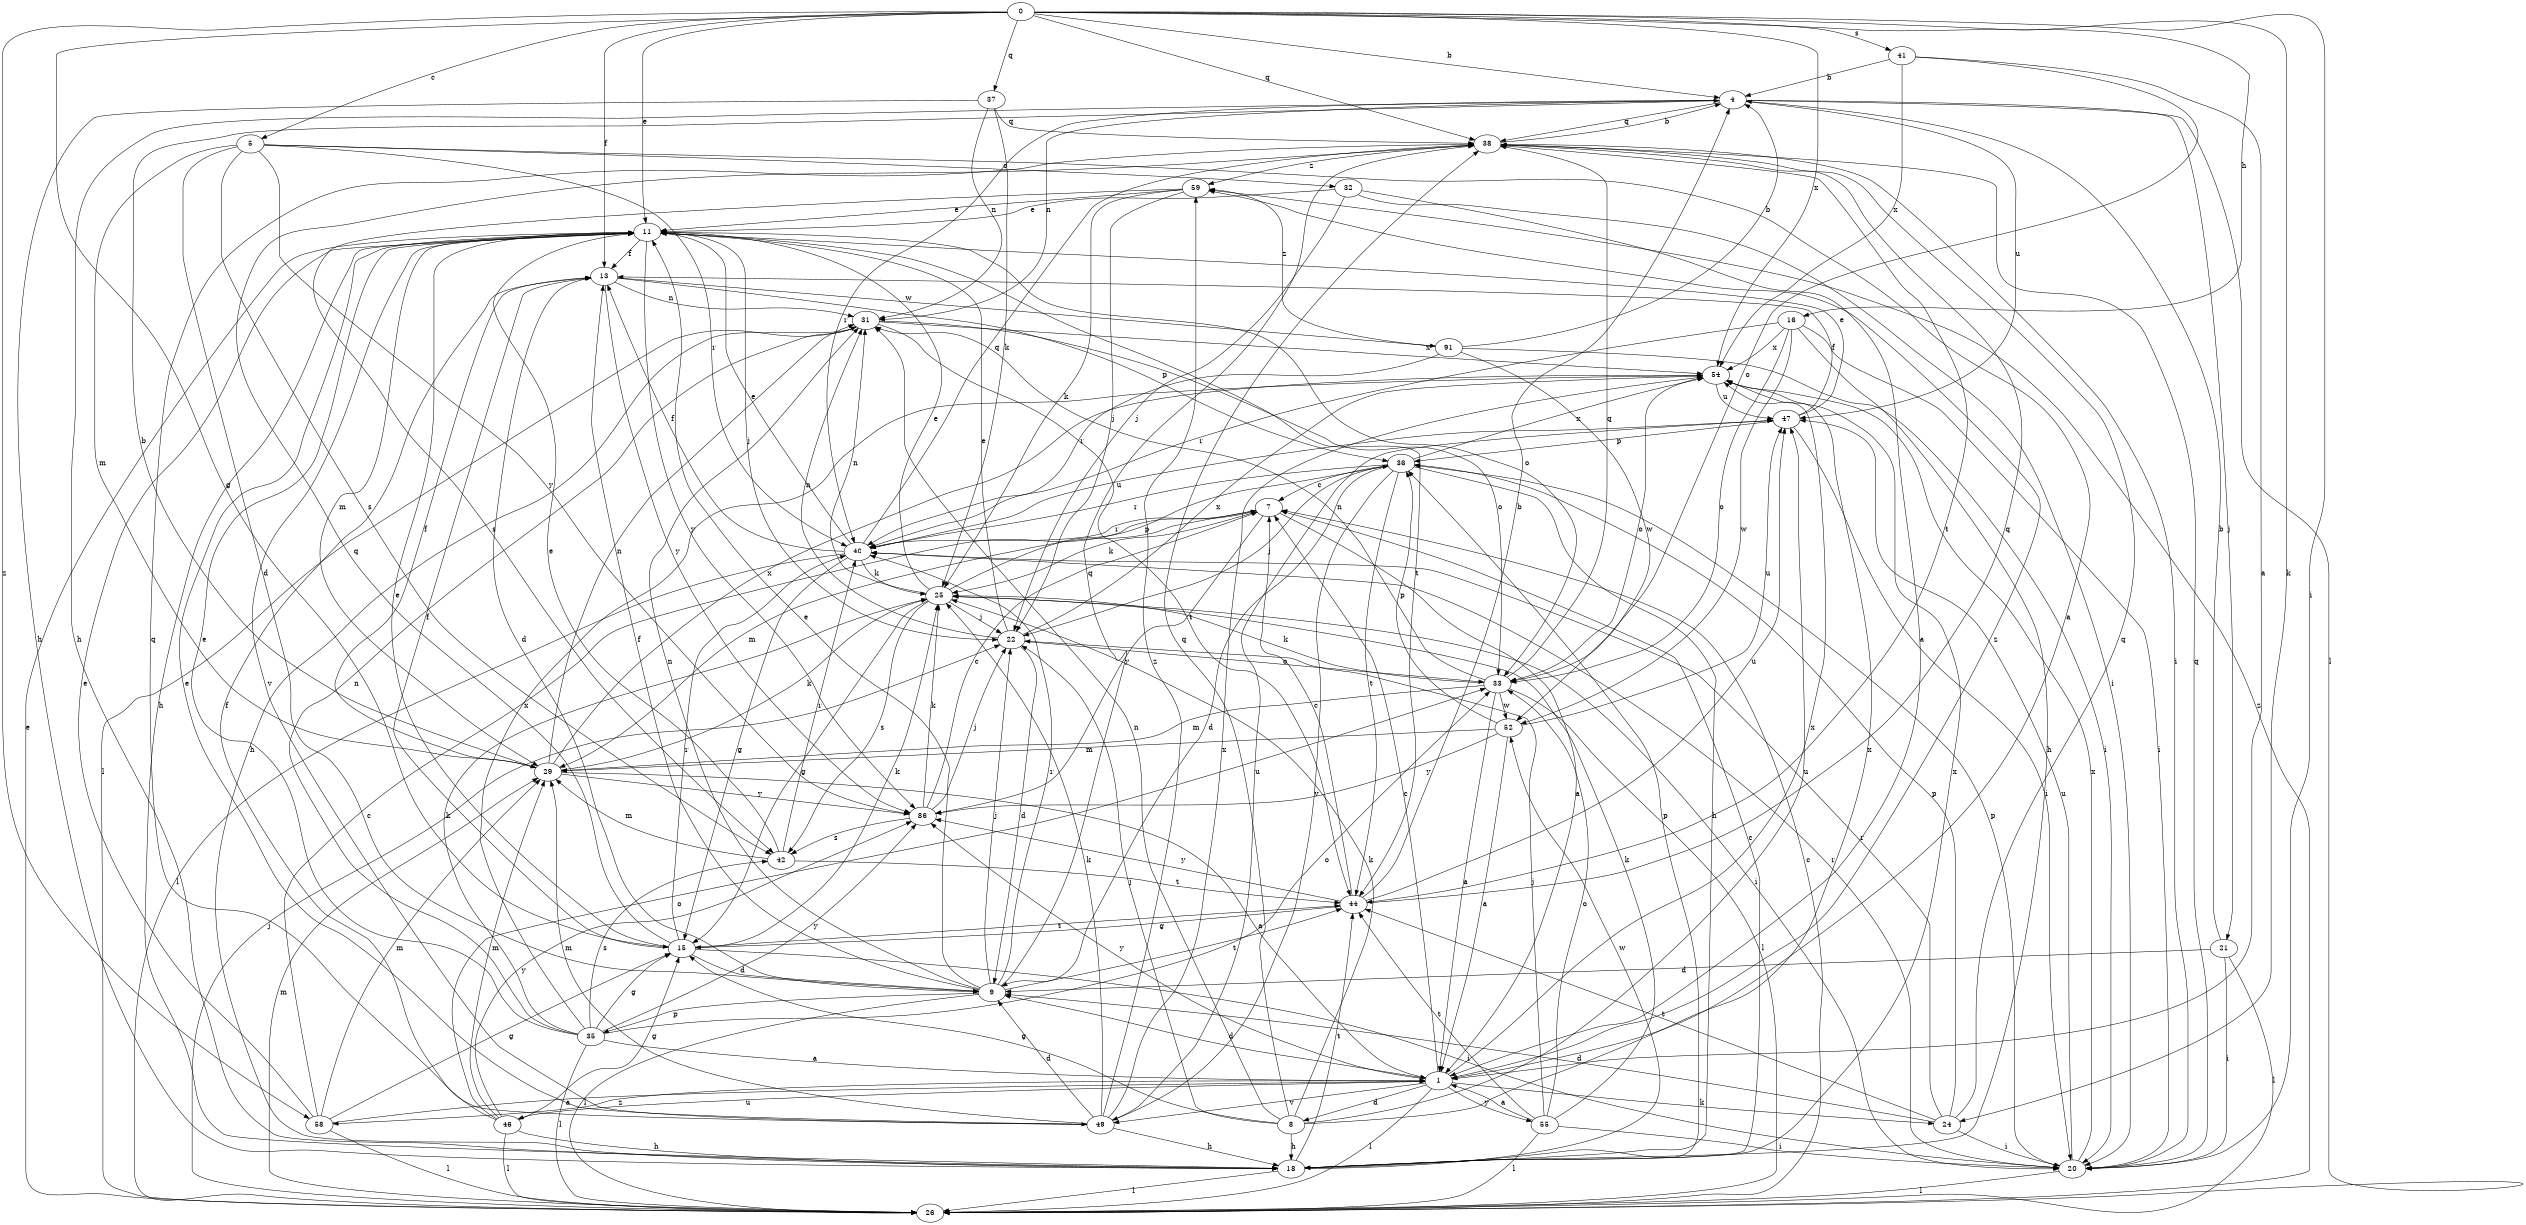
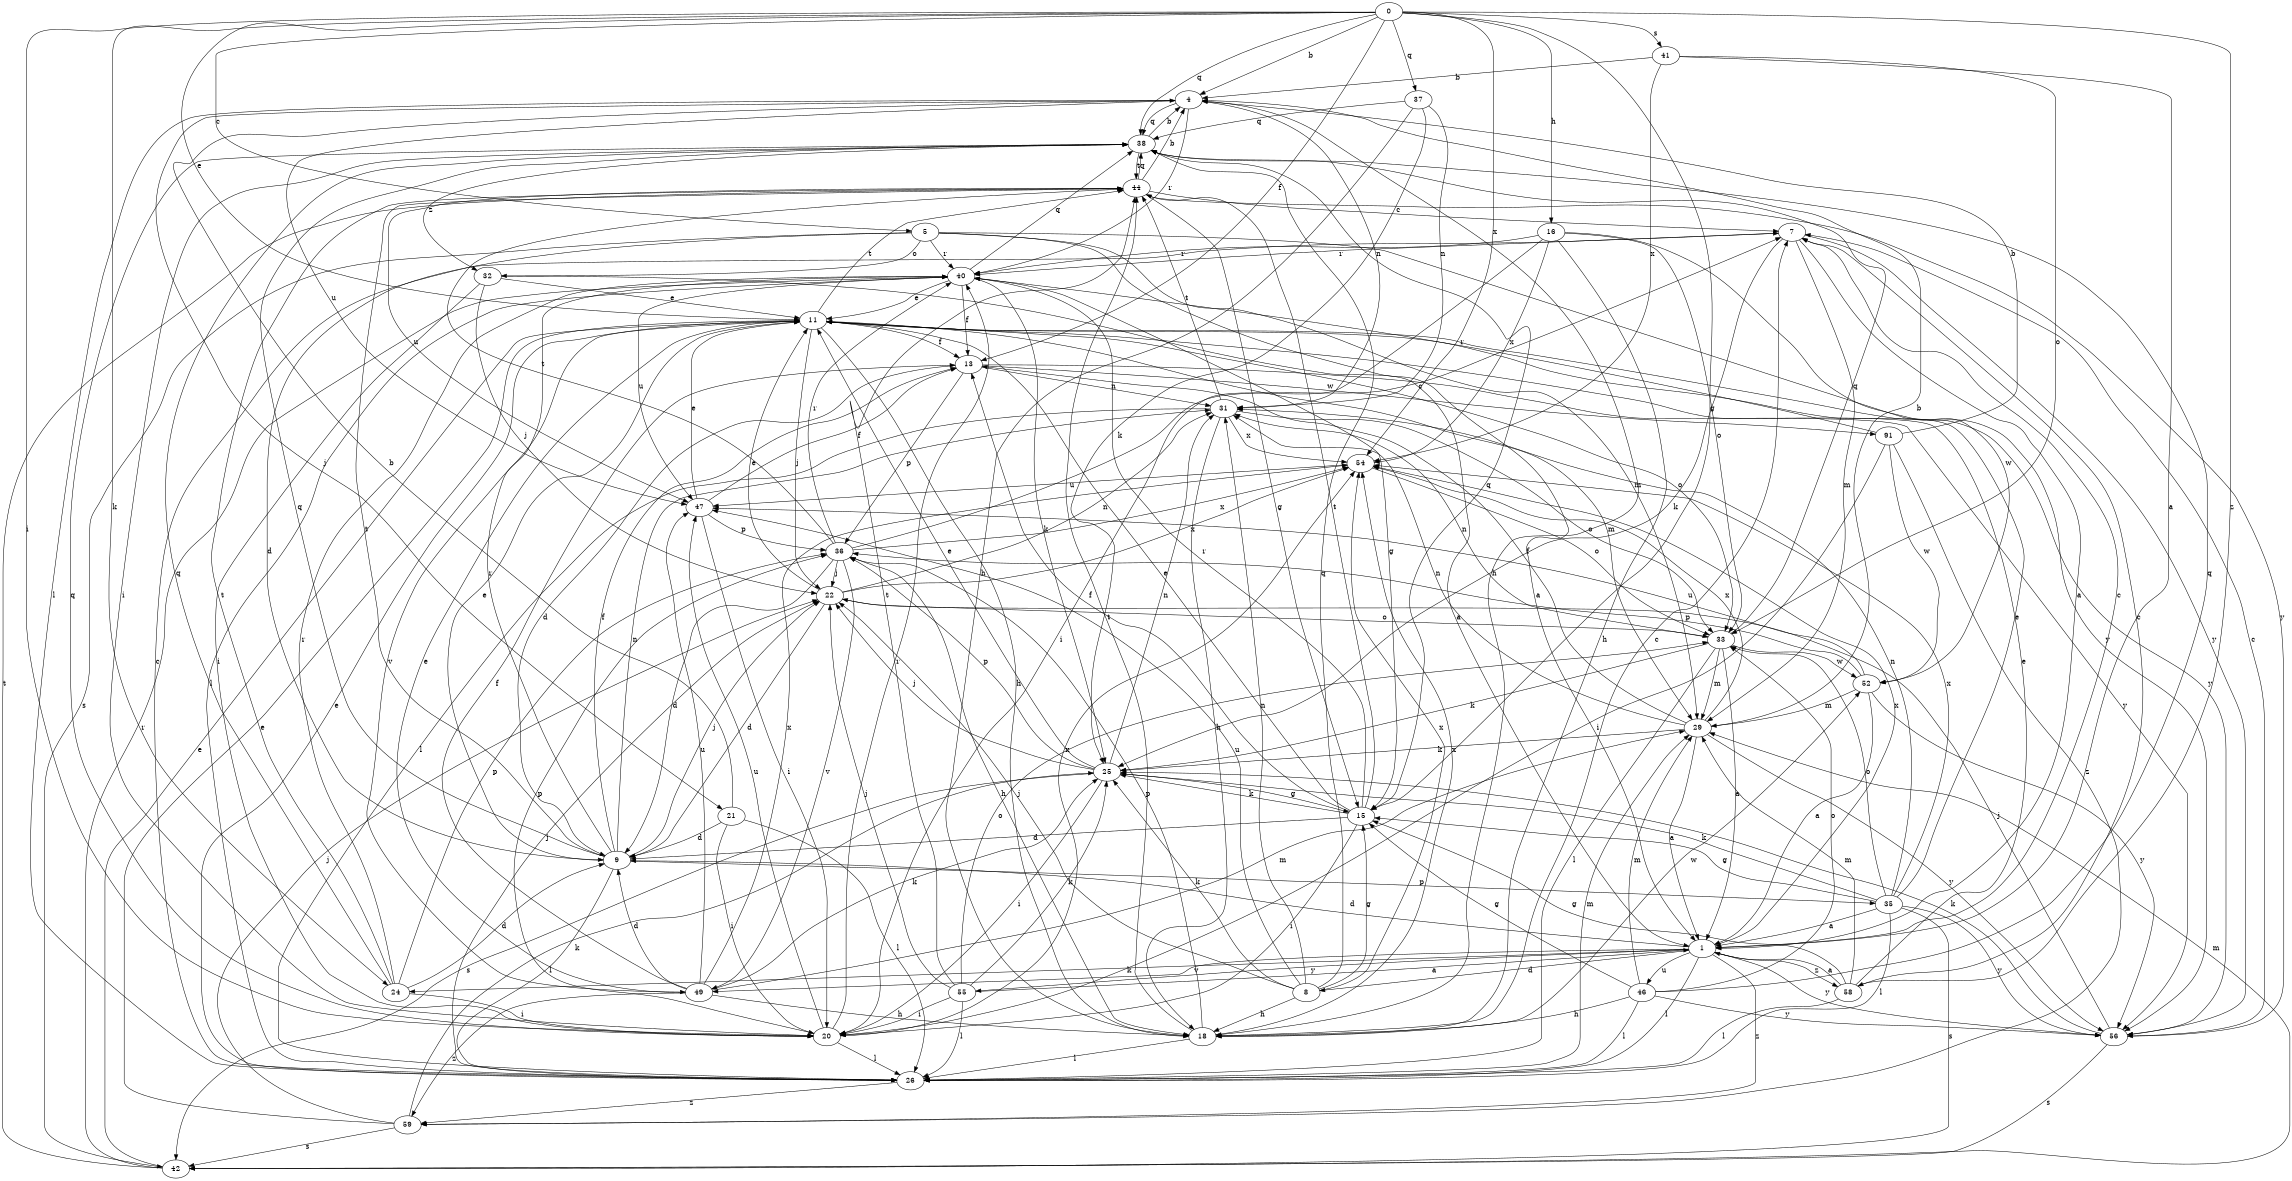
(1343, 158) -> (733, 158)
(923, 816) -> (2114, 1037)
